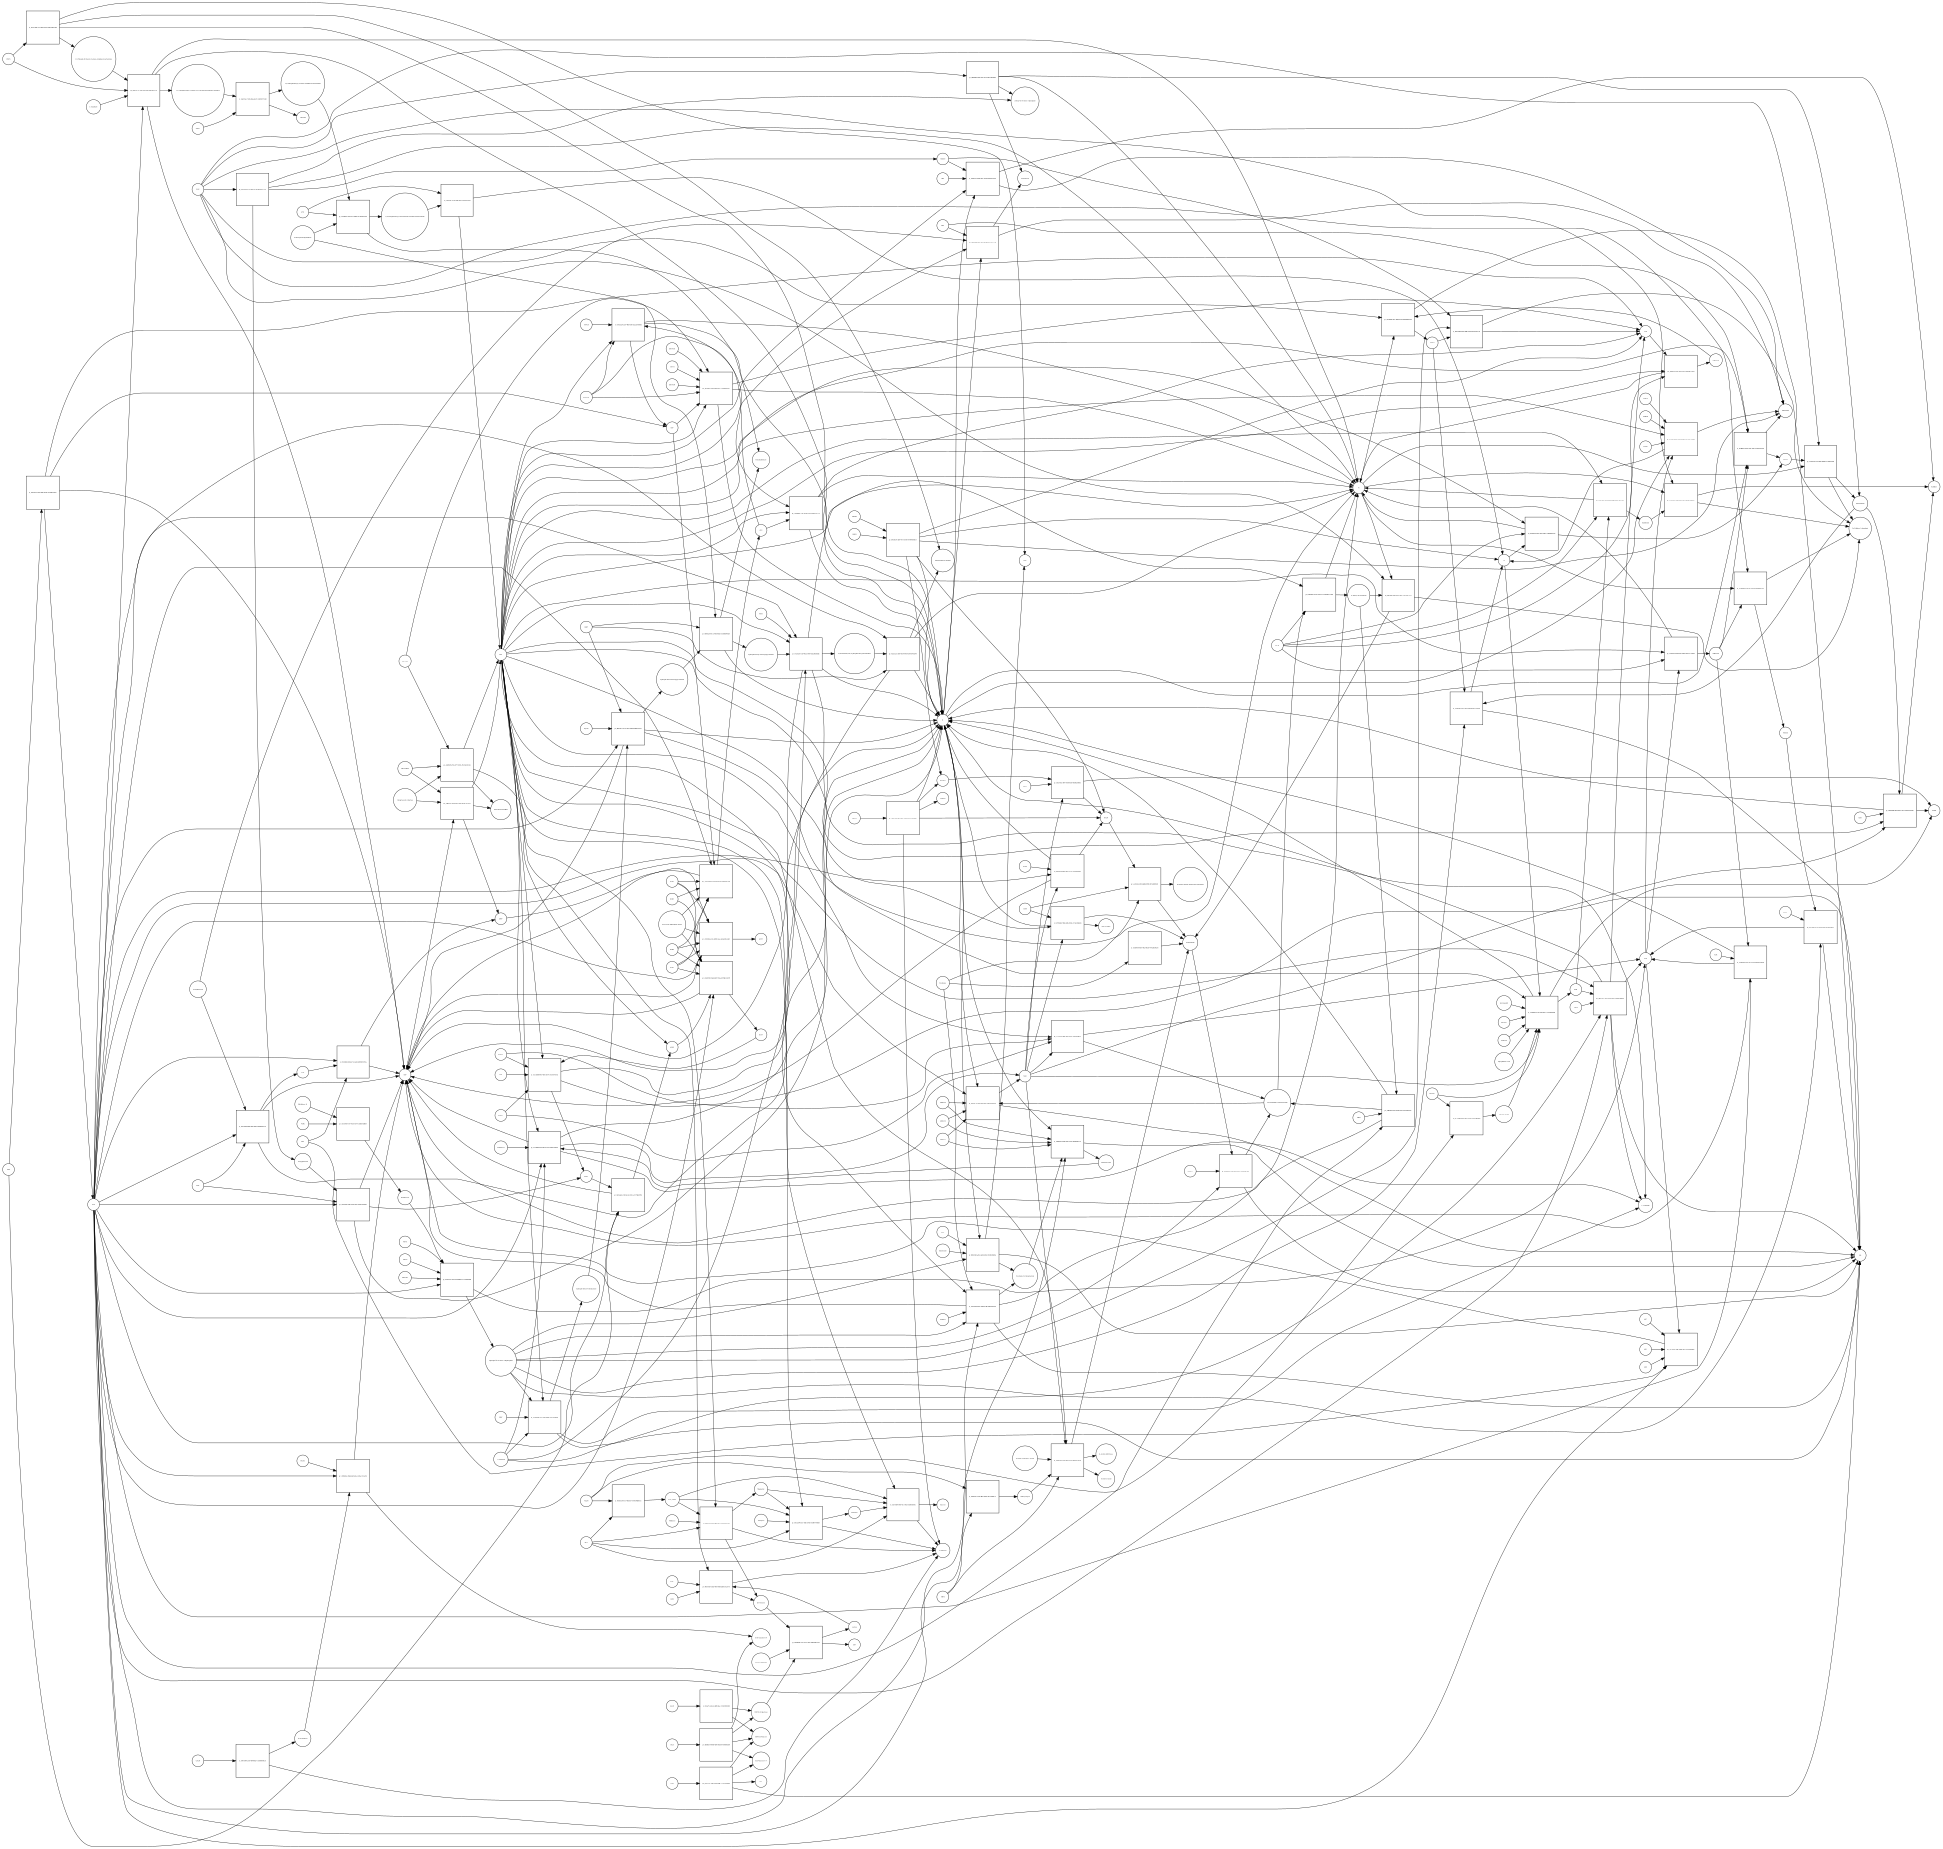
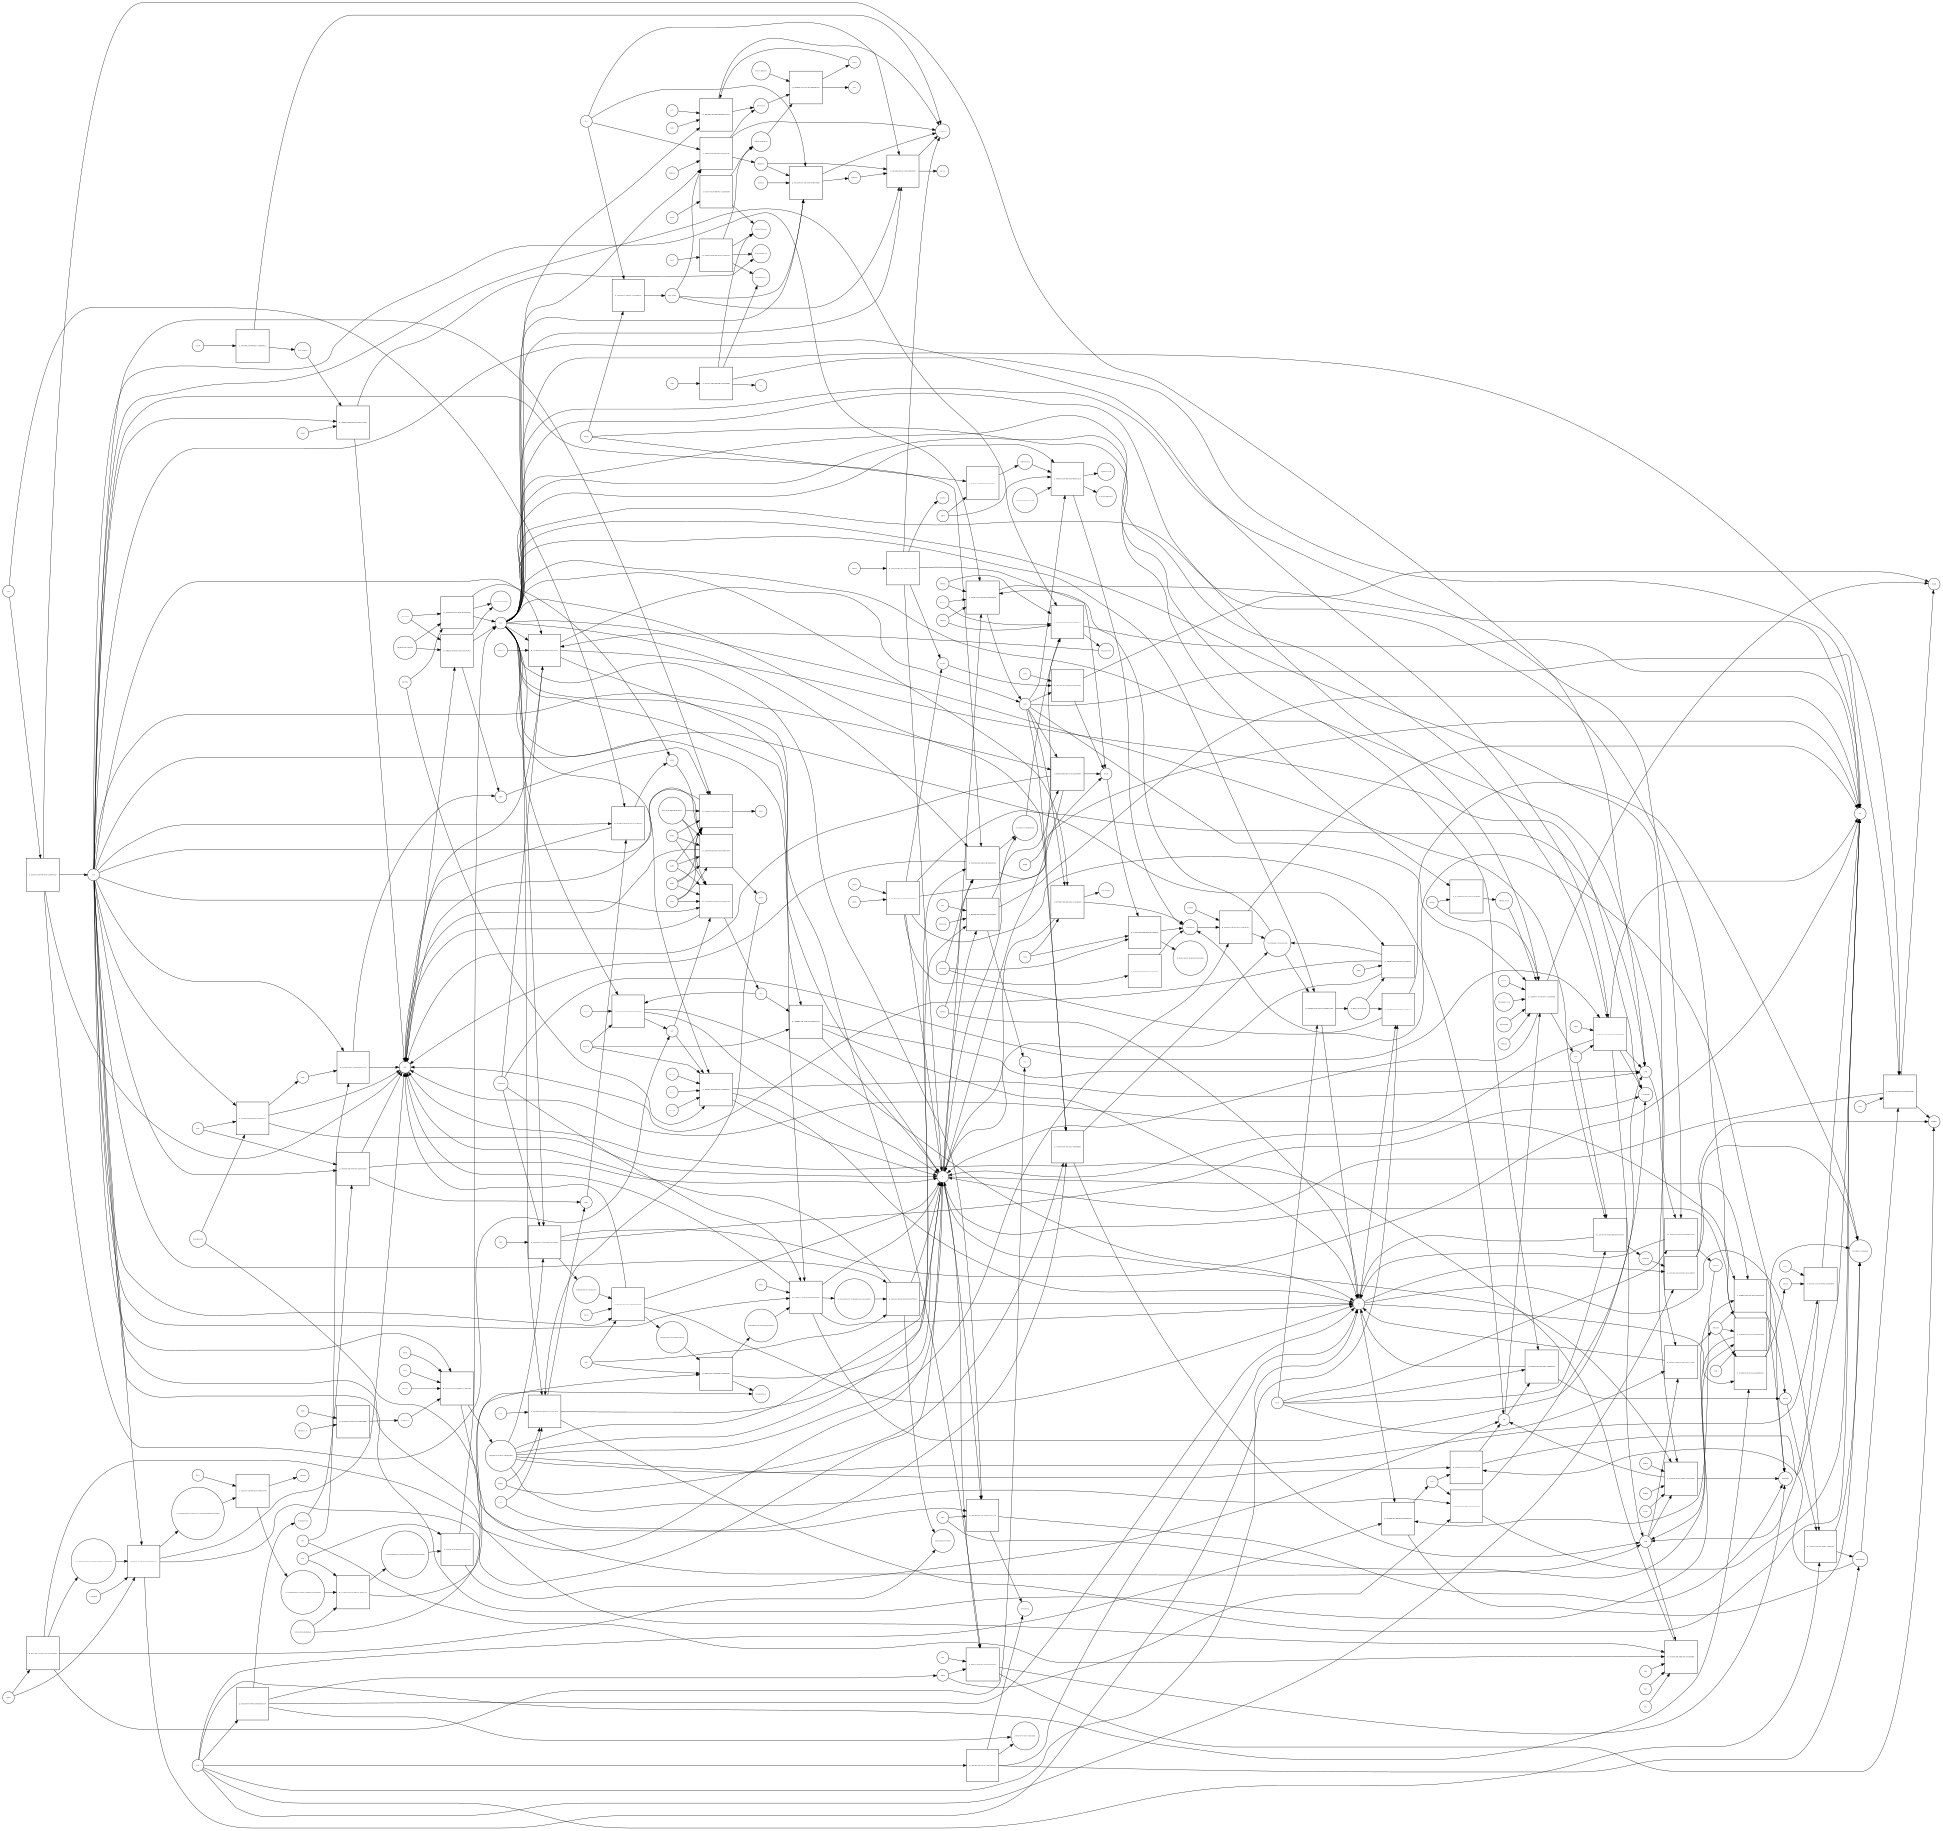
none -> (692, 868)
(1322, 991) -> (1201, 1087)
